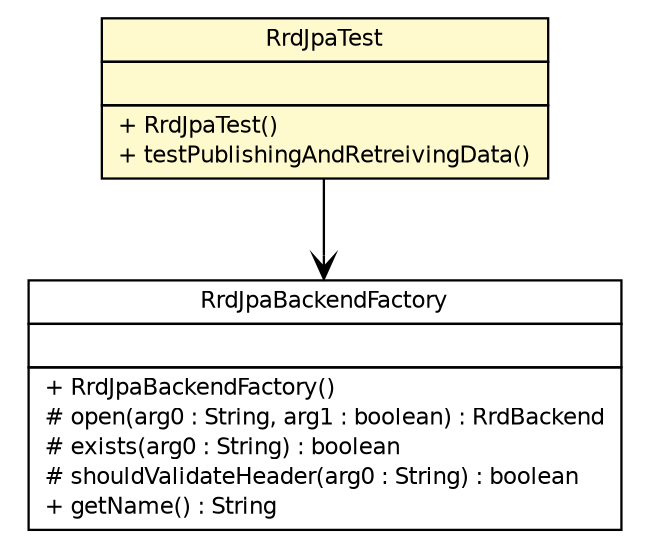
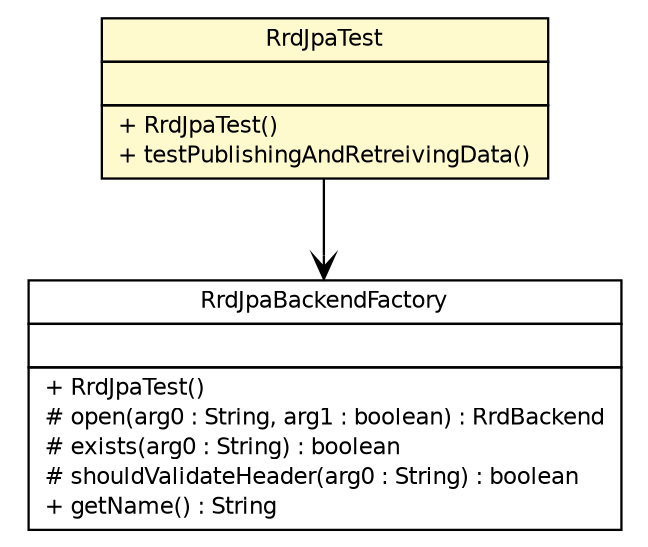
(190, 388) -> (125, 388)
